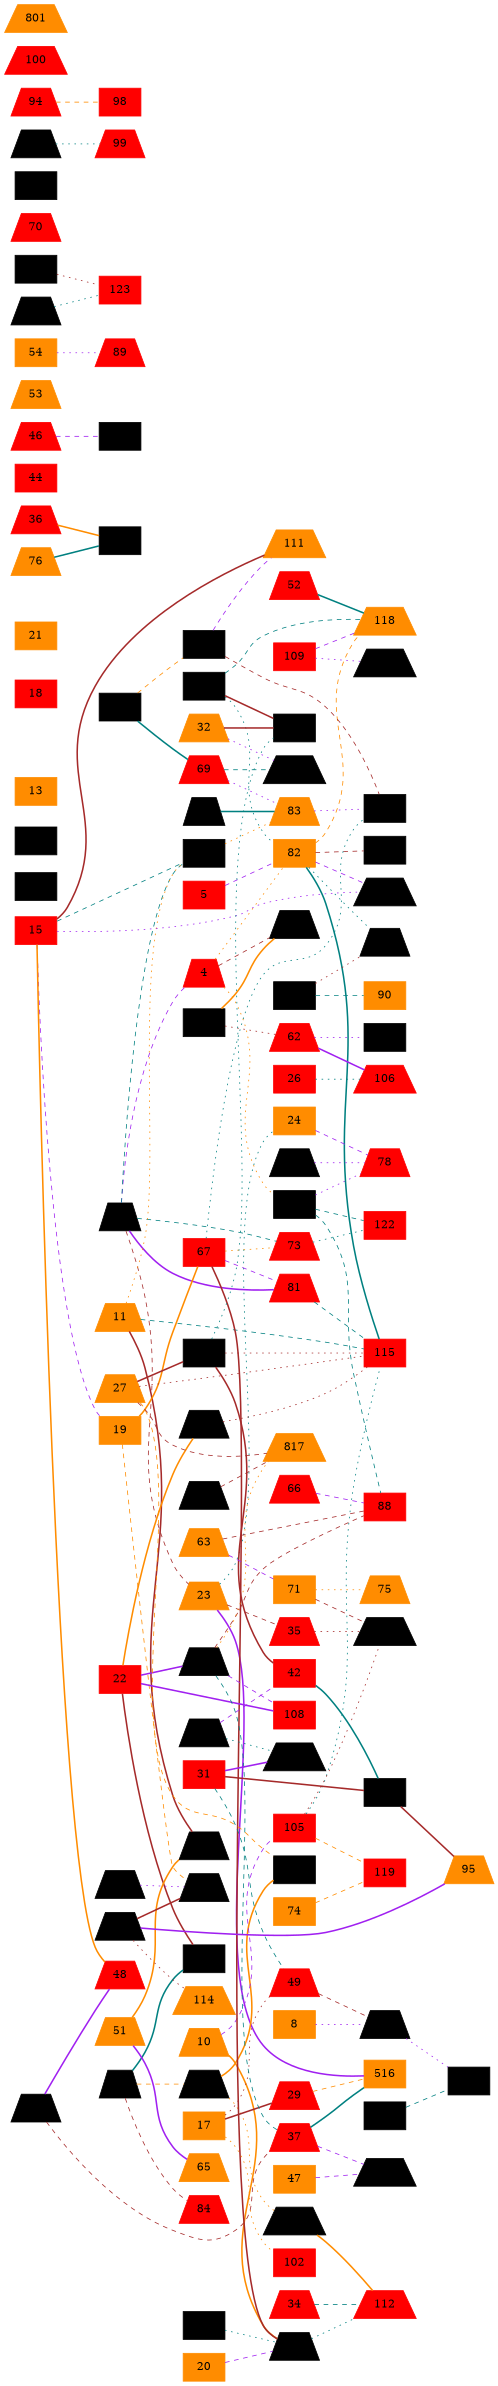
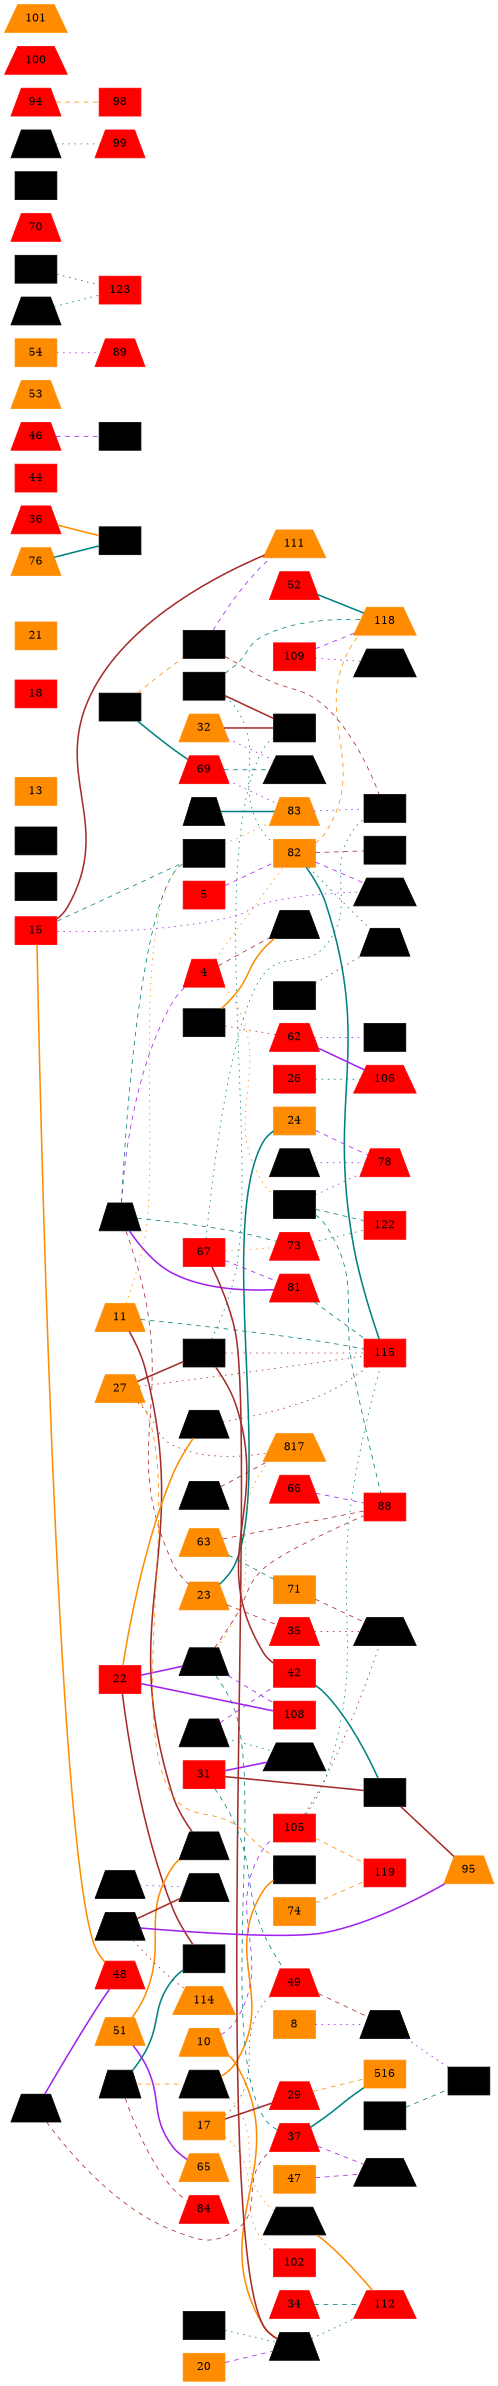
(36, 19) -> (36, 19)
(385, 996) -> none
(246, 1346) -> (246, 1346)
(120, 1430) -> none
(192, 1452) -> (192, 1452)
(251, 1567) -> (251, 1567)
(385, 1590) -> none
(237, 1881) -> none
